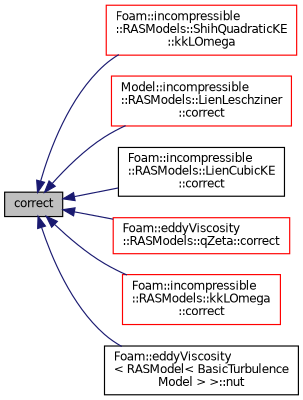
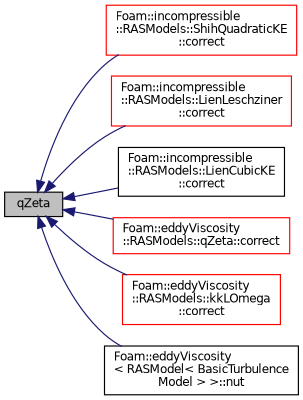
(201, 30) -> (201, 30)
(201, 101) -> (201, 101)
(34, 204) -> (34, 204)
(201, 300) -> (201, 300)
